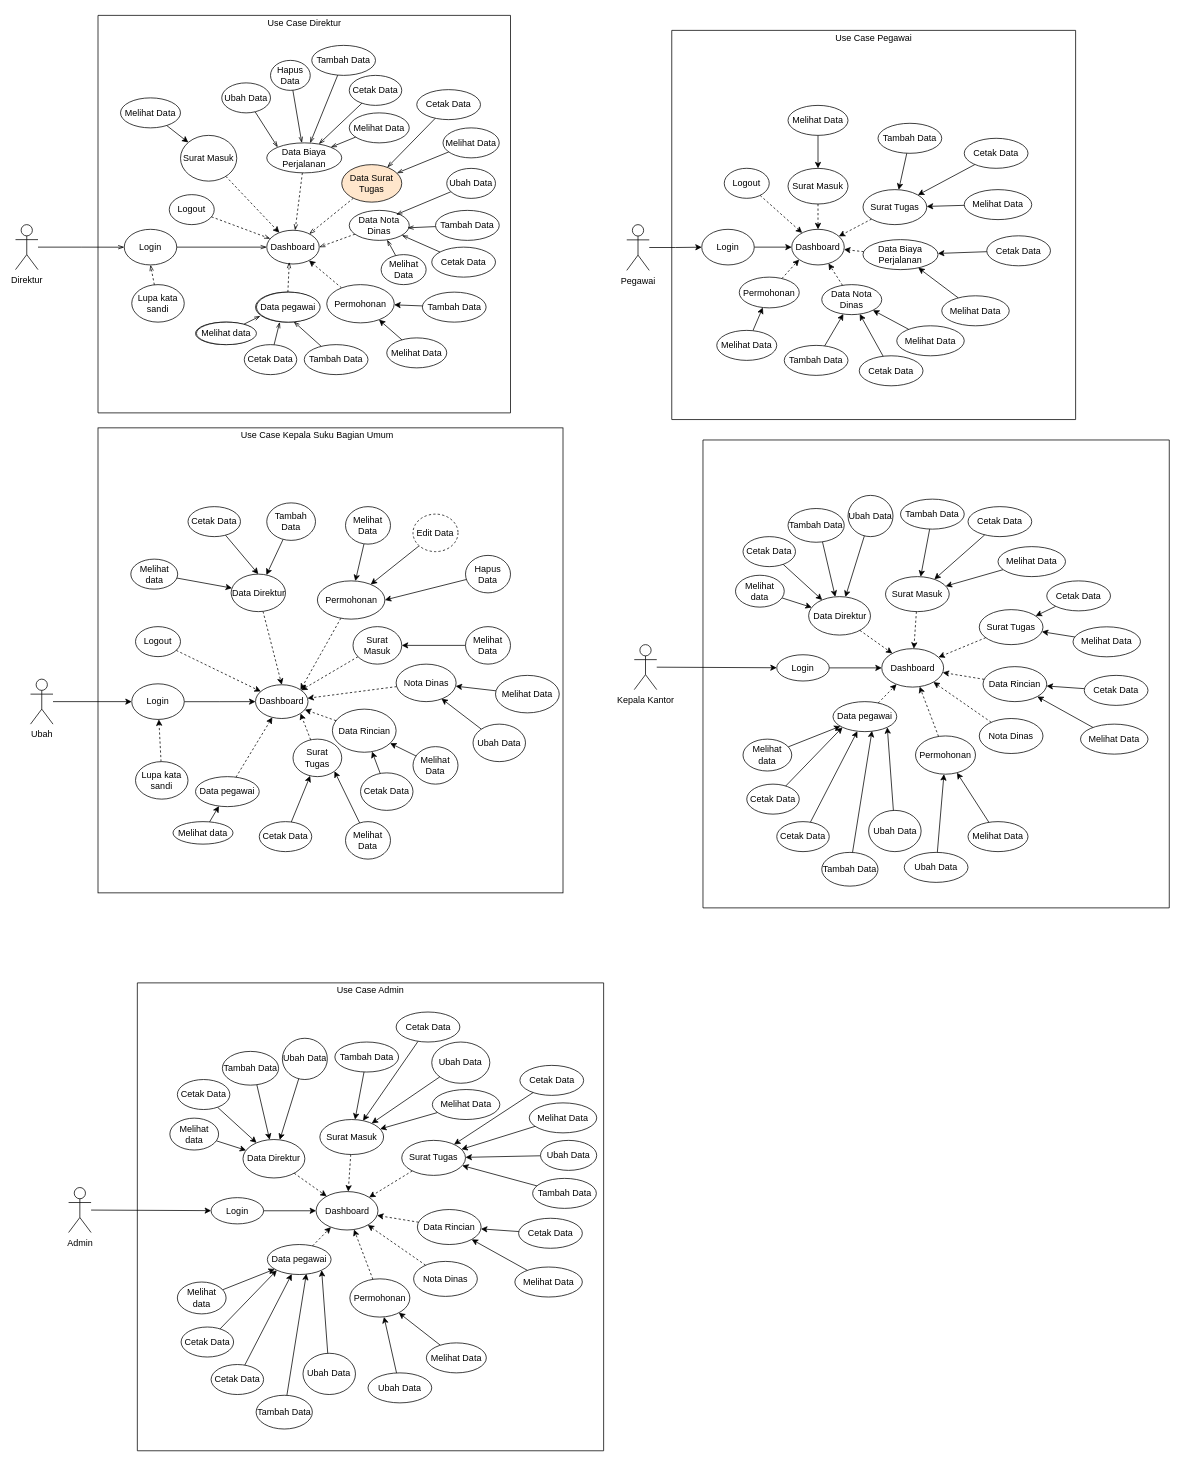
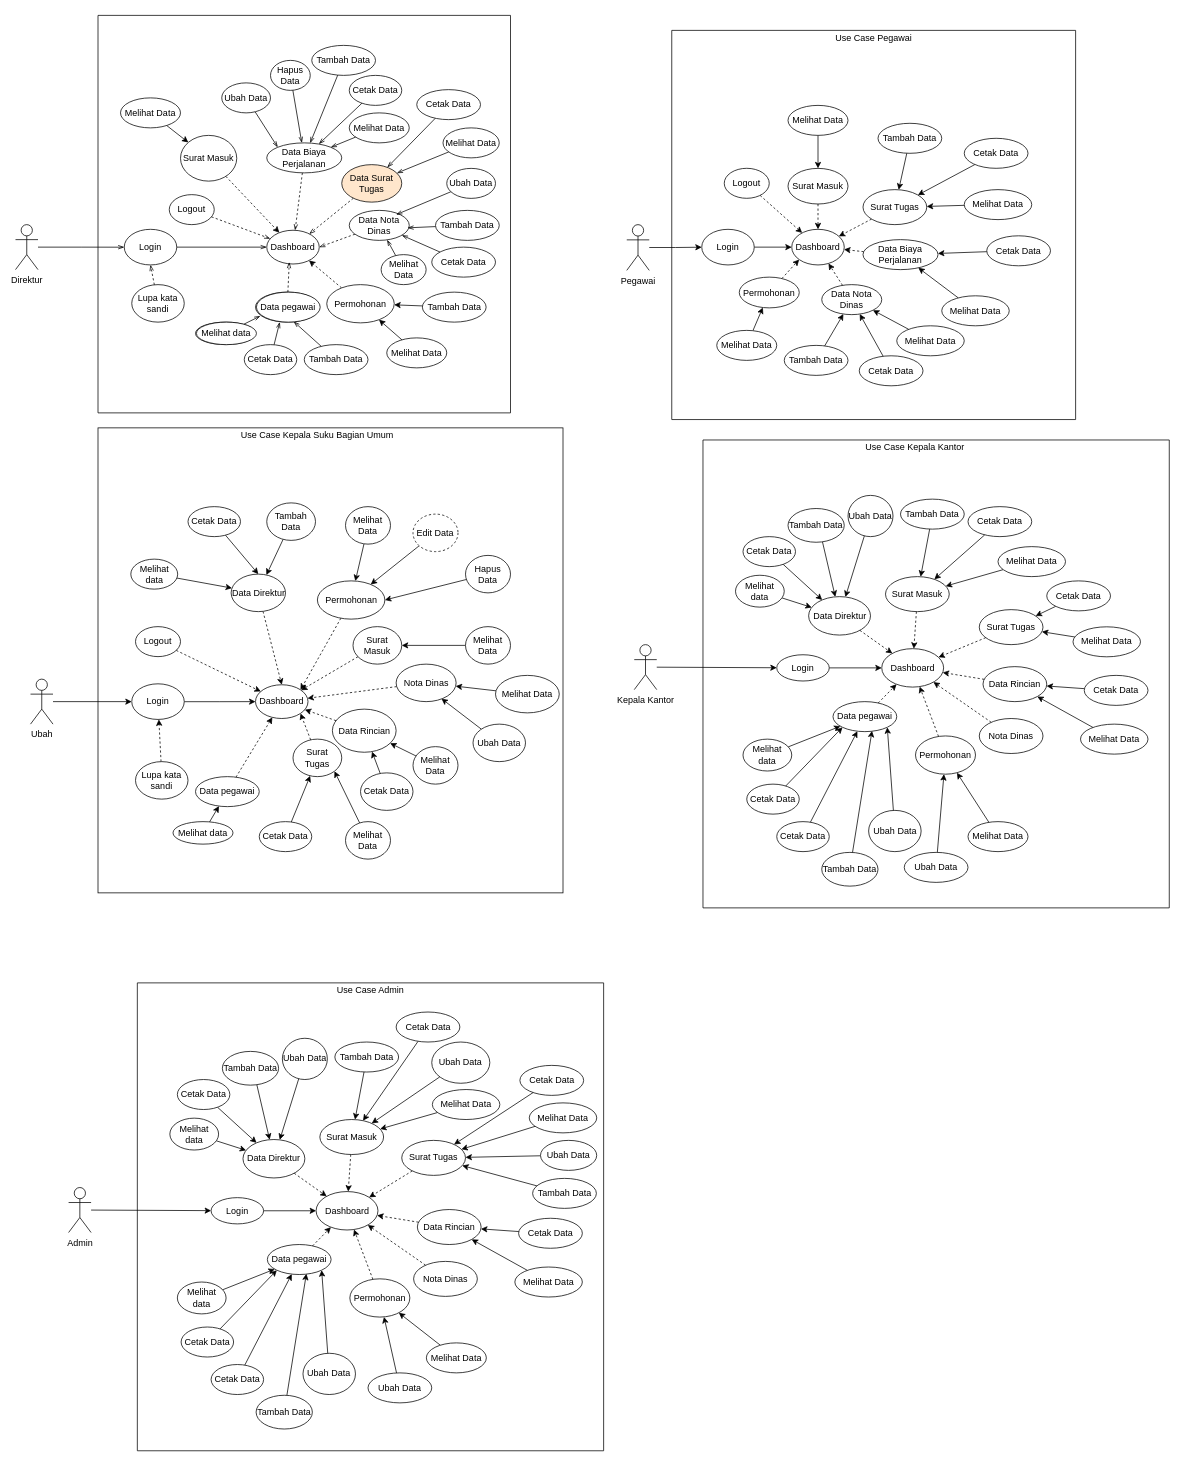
(304, 23) -> none
none -> (915, 447)
